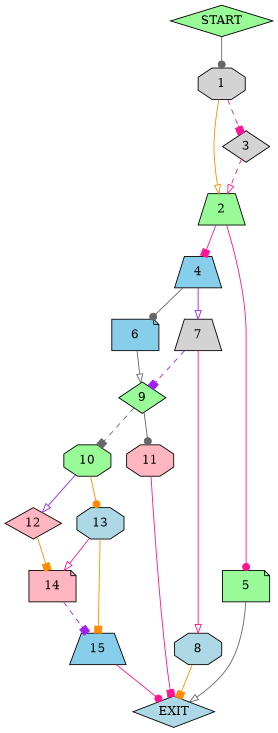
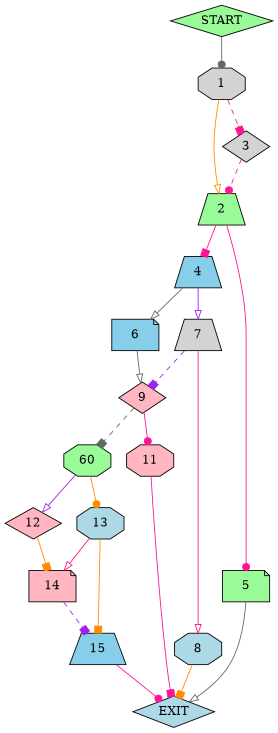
(236, 172) -> (236, 173)
(169, 301) -> (170, 300)
(142, 398) -> (142, 398)
(146, 425) -> (146, 425)
(87, 461) -> (87, 461)
